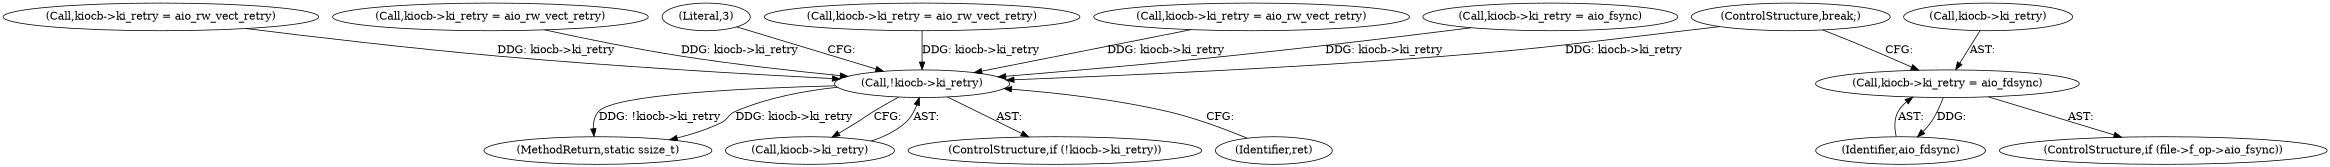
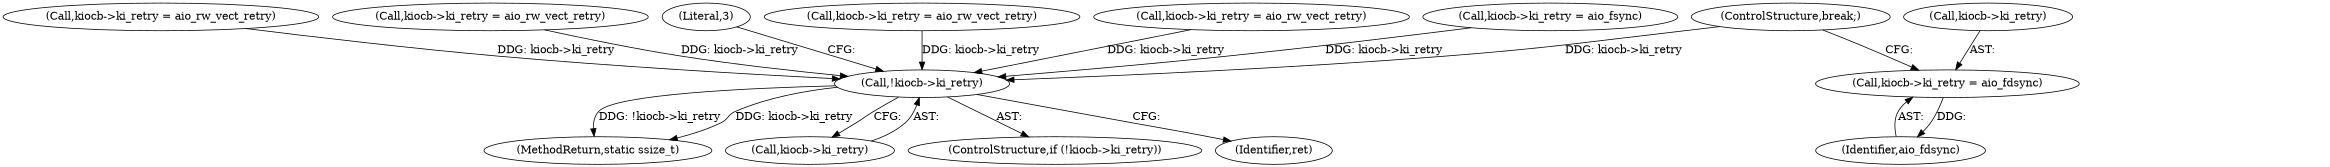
(1132, 104) -> (1100, 117)
(2163, 151) -> none
